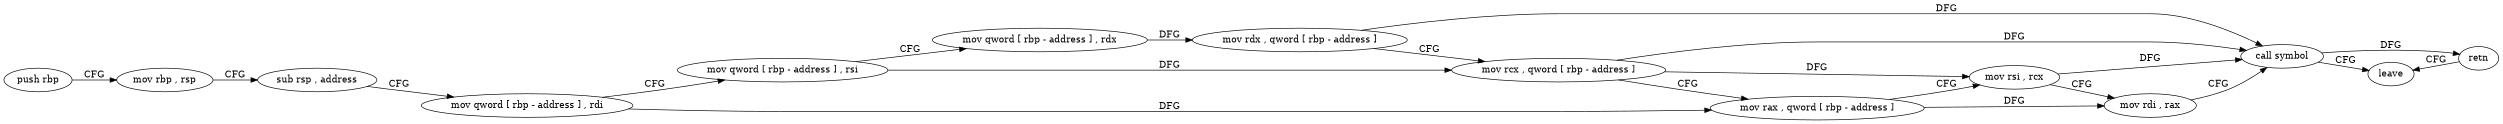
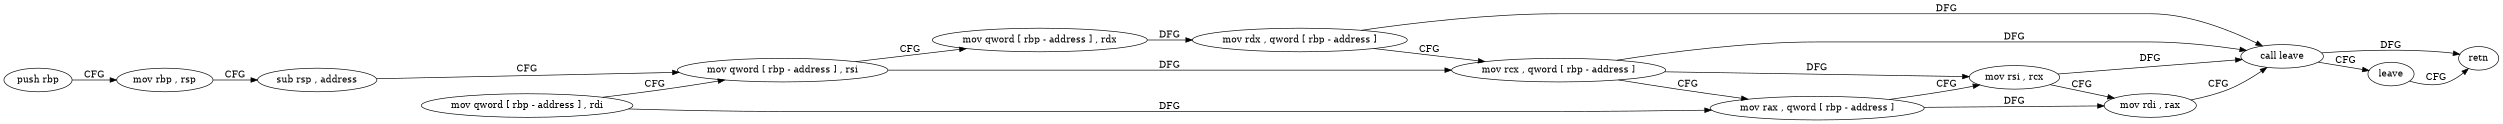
(2282, 56) -> (2282, 56)
(2439, 65) -> (2438, 85)
(407, 91) -> (525, 76)
